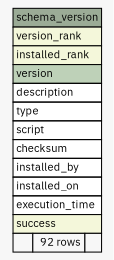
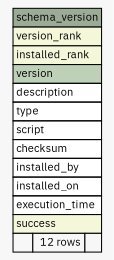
(61, 242) -> (61, 242)
